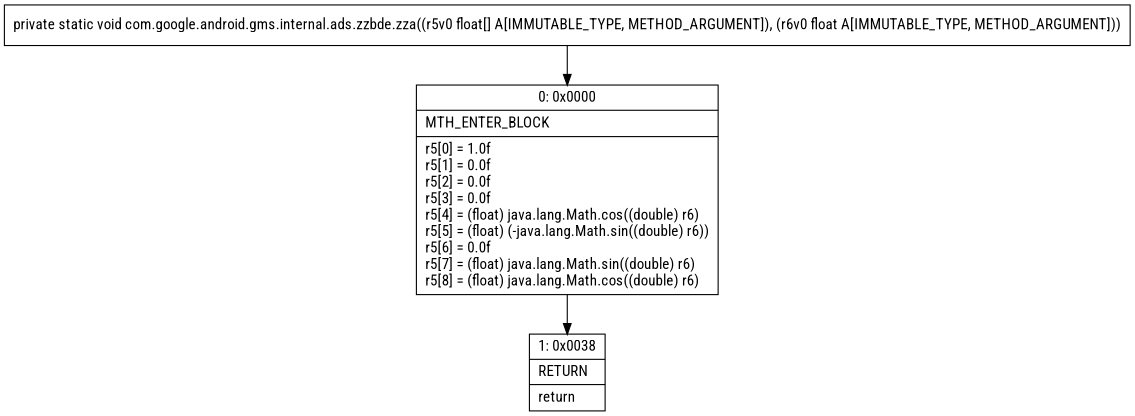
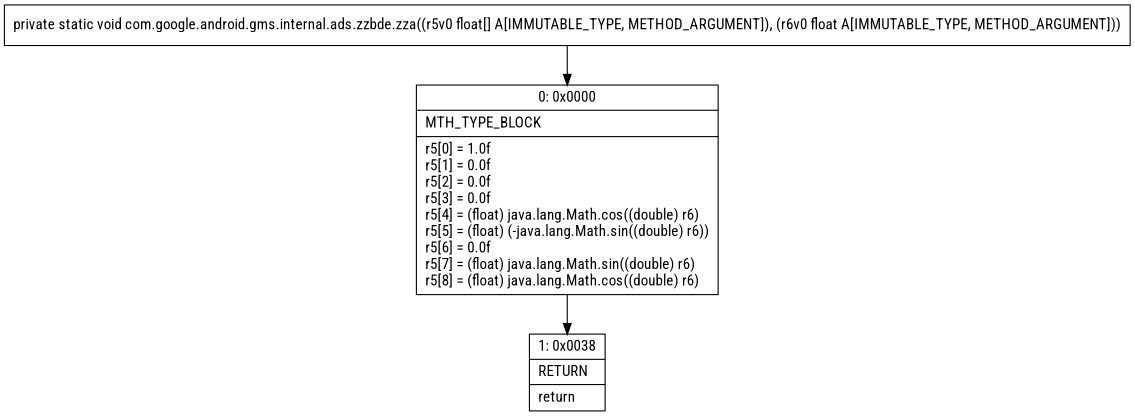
(488, 123) -> (483, 123)
